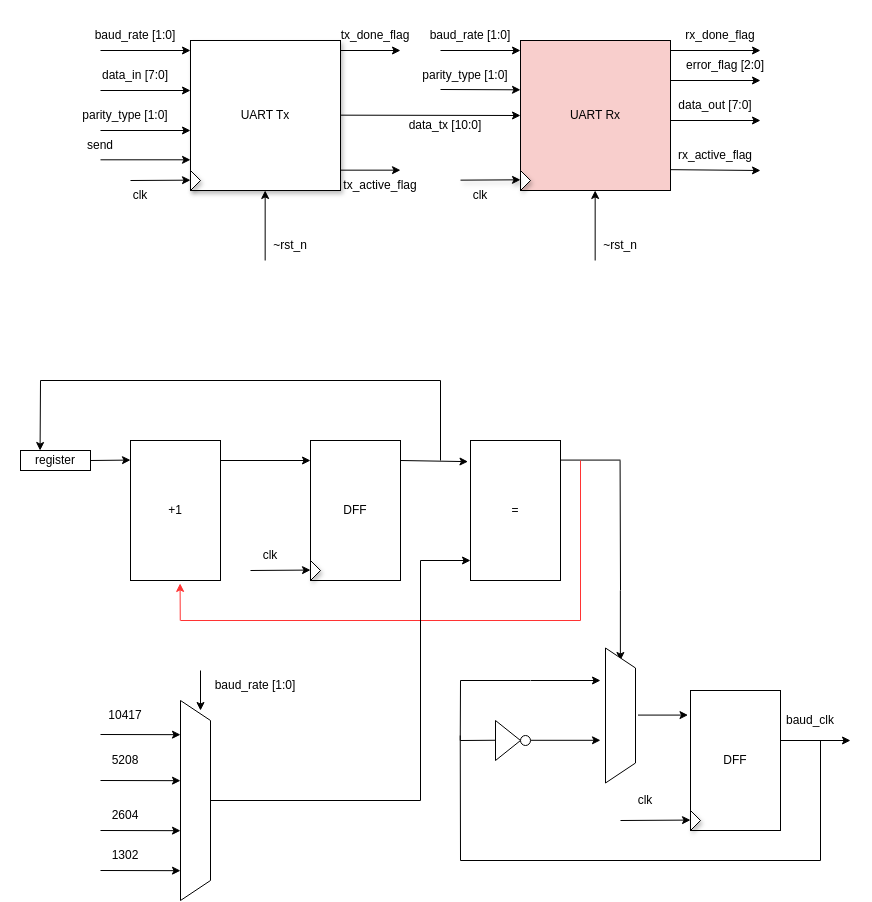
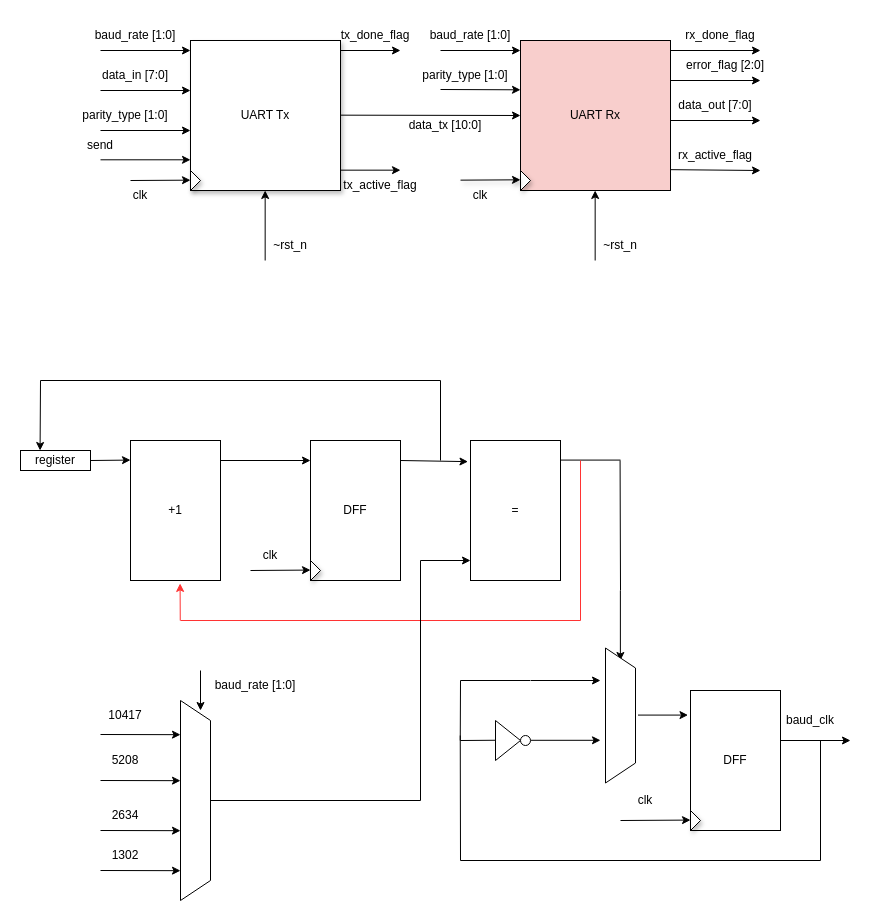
(126, 816) -> (126, 816)
